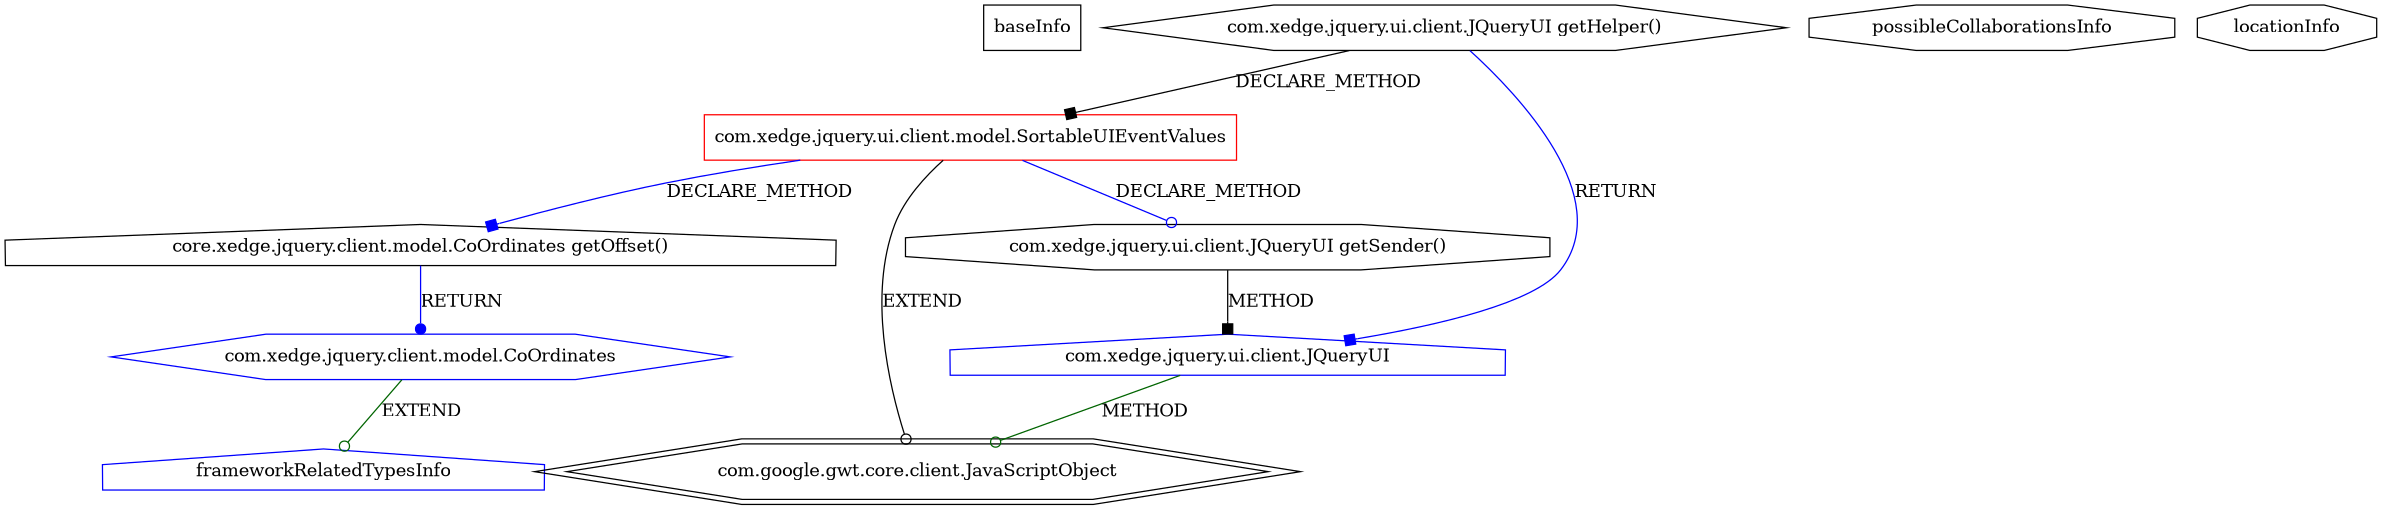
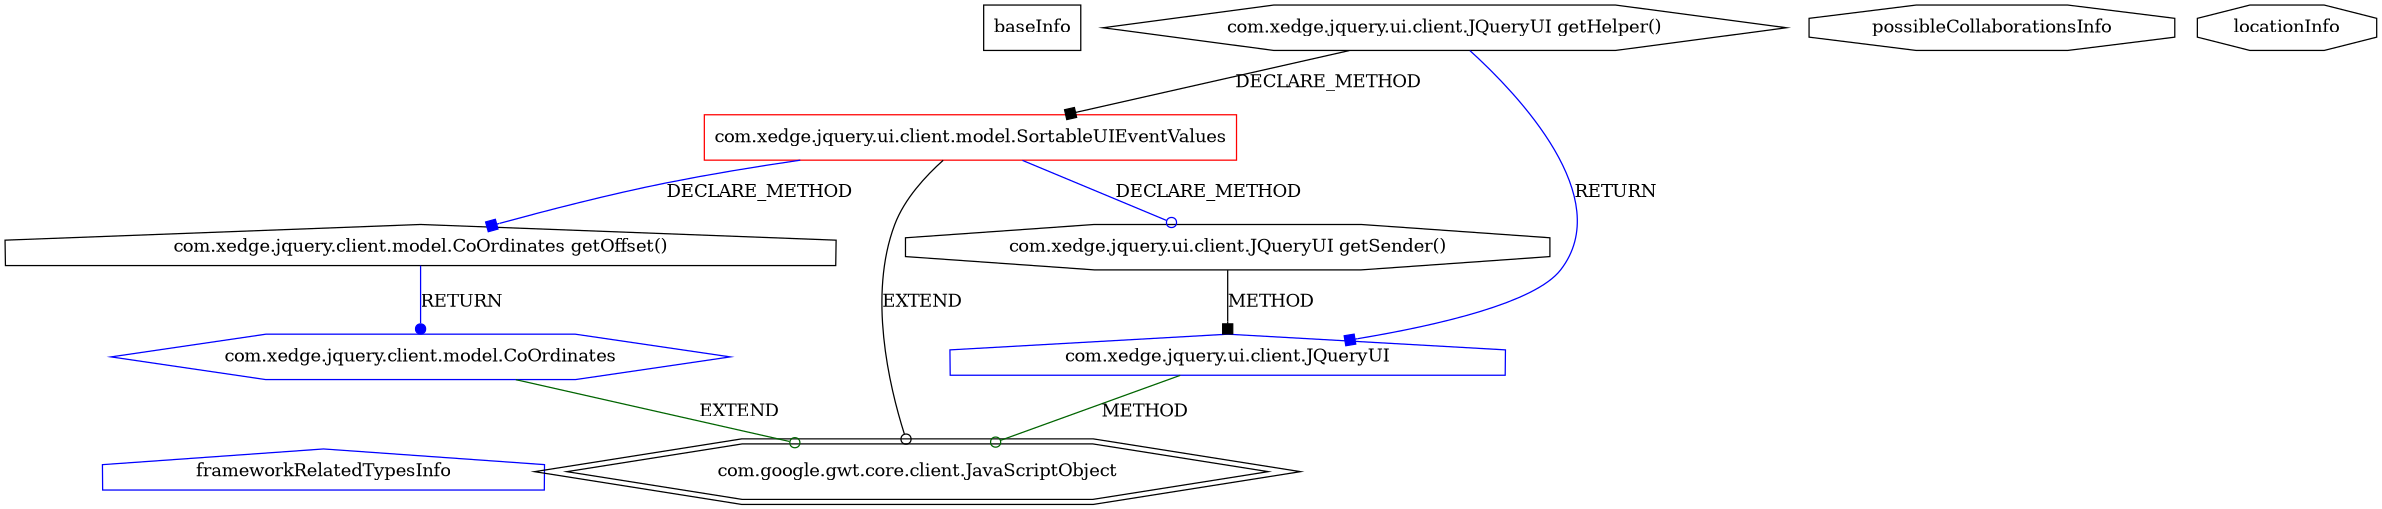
(421, 247) -> (421, 247)
(375, 411) -> (653, 411)
